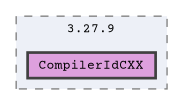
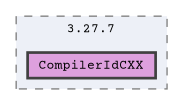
(92, 29) -> (92, 29)
